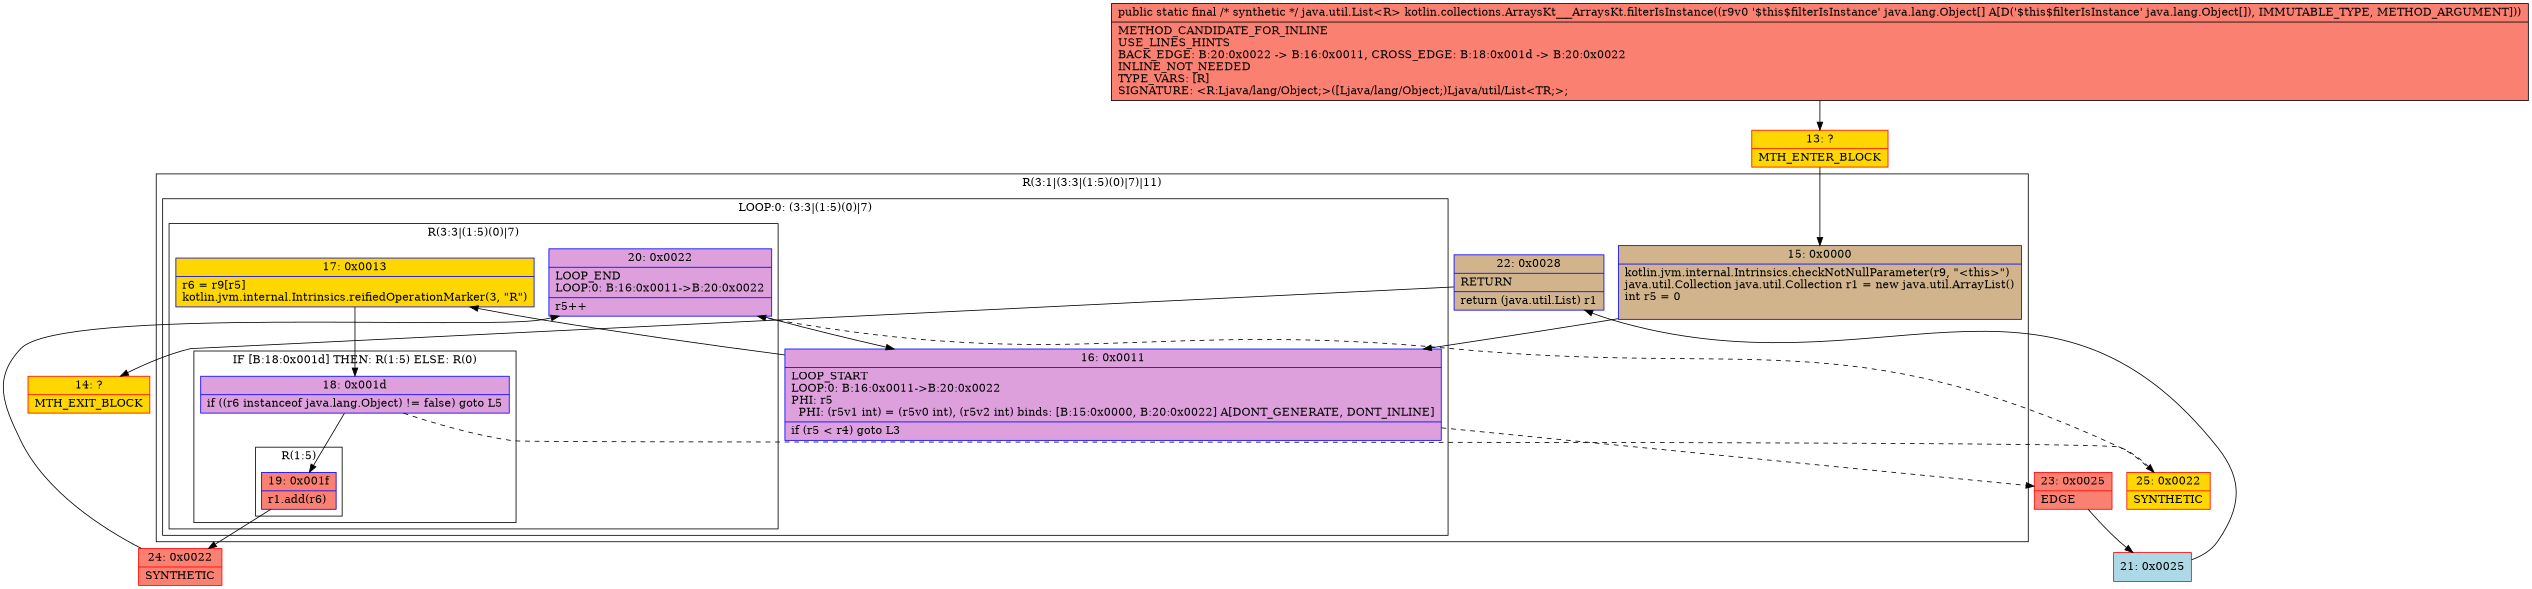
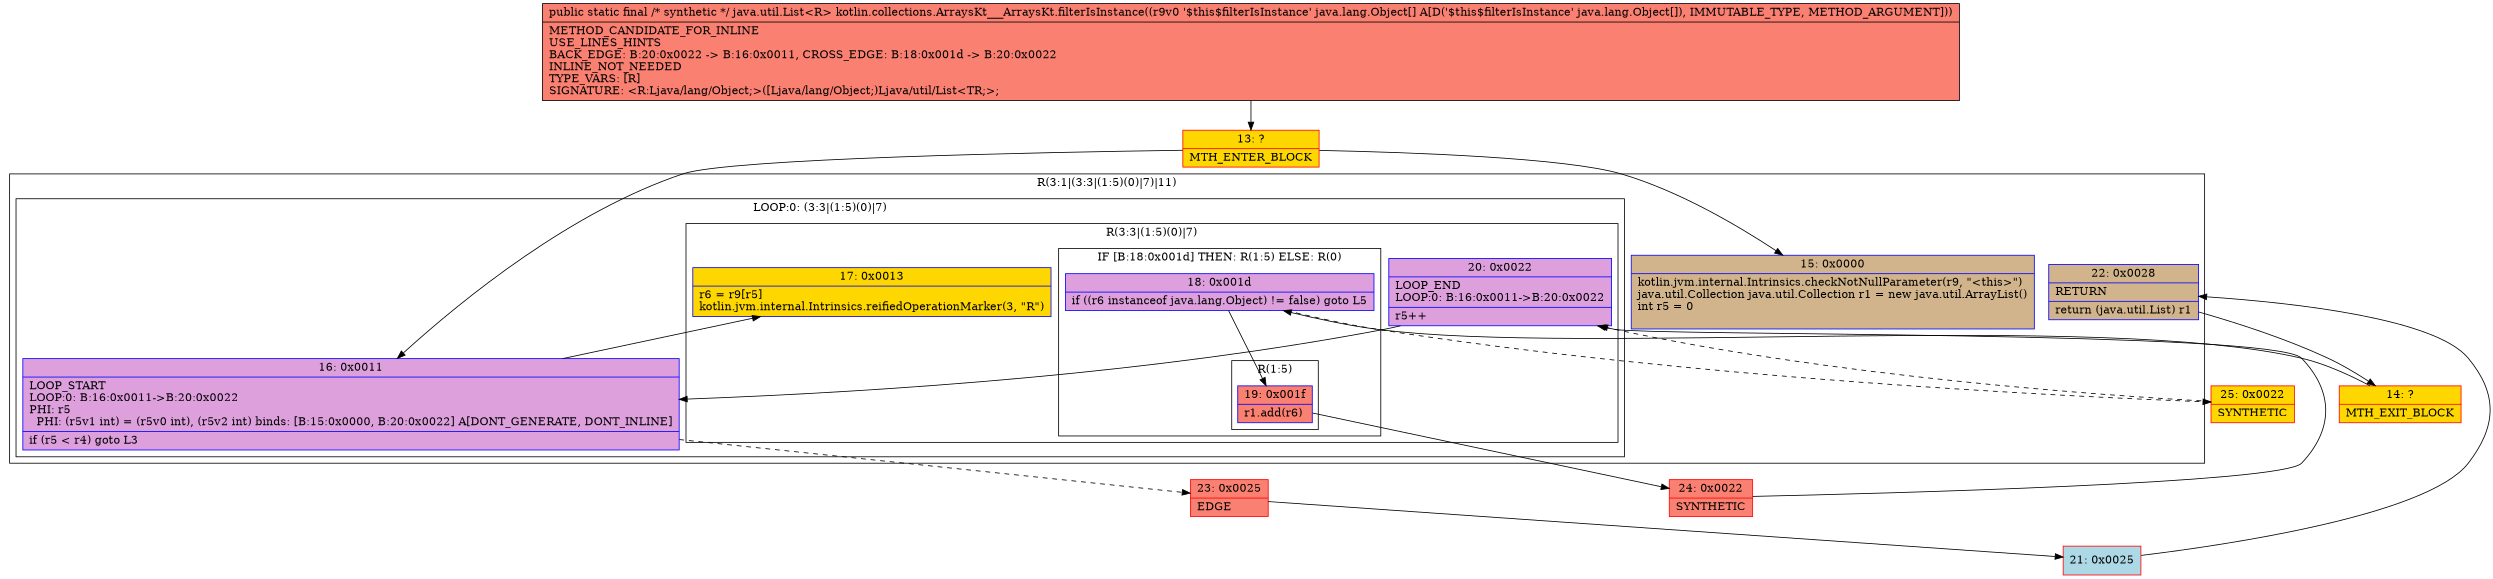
(1525, 333) -> (766, 164)
(355, 334) -> (1724, 338)
